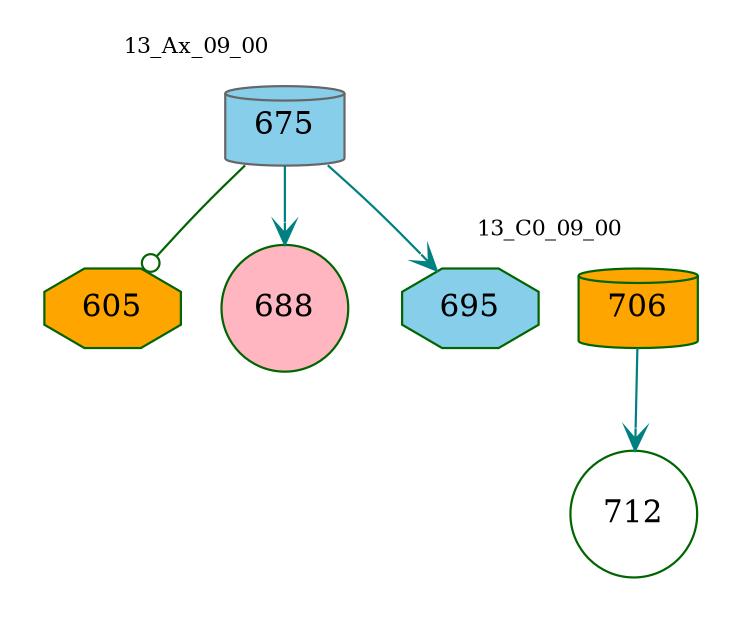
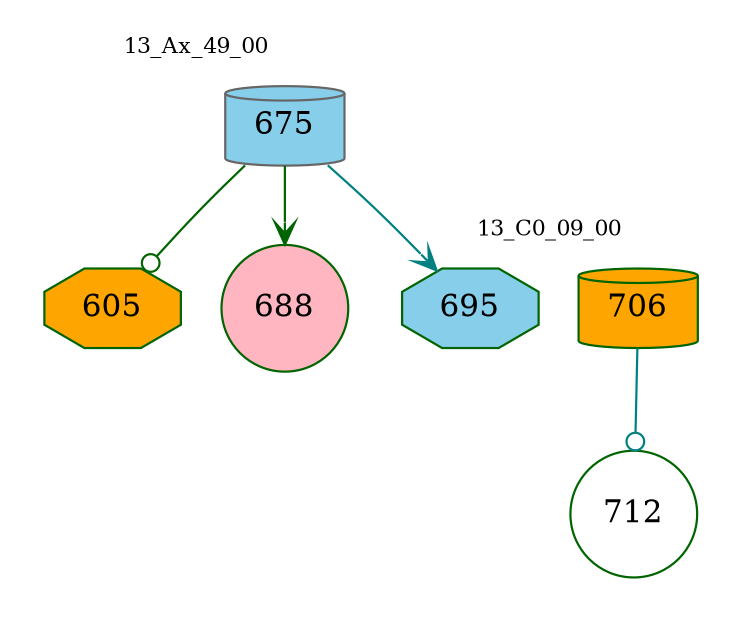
(197, 47) -> (197, 47)
(285, 194) -> (285, 194)
(637, 388) -> (636, 391)
